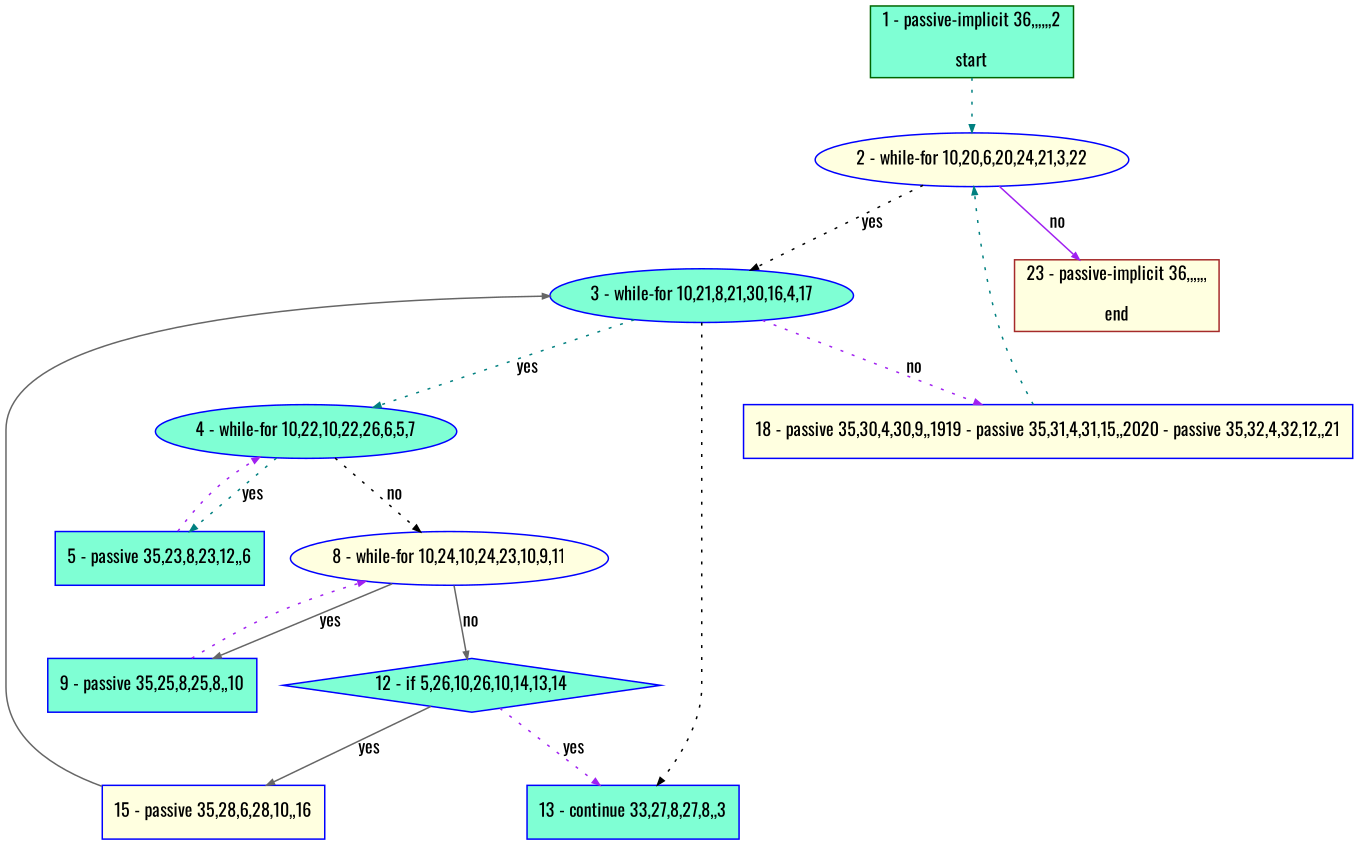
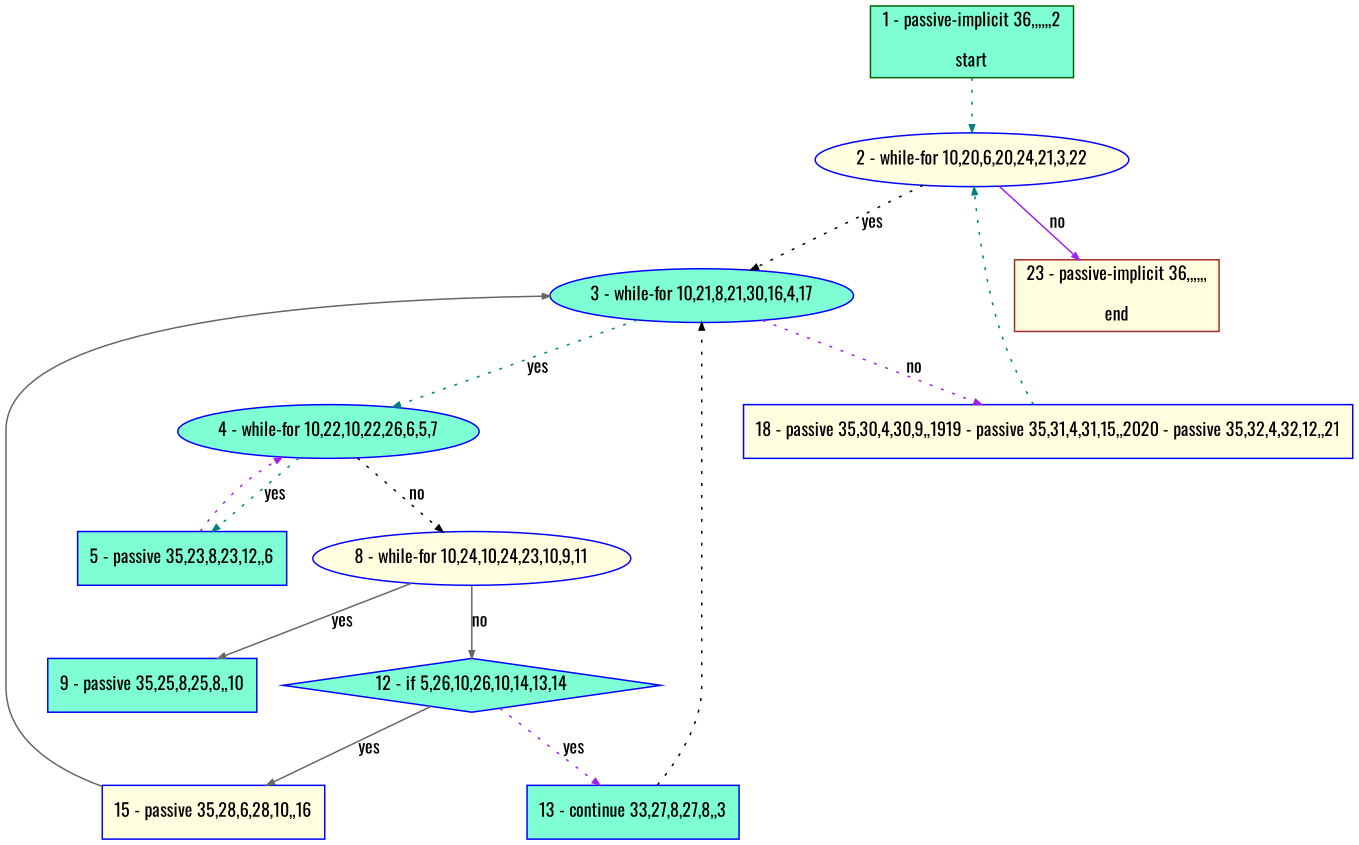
(702, 555) -> (702, 564)
(272, 615) -> none
